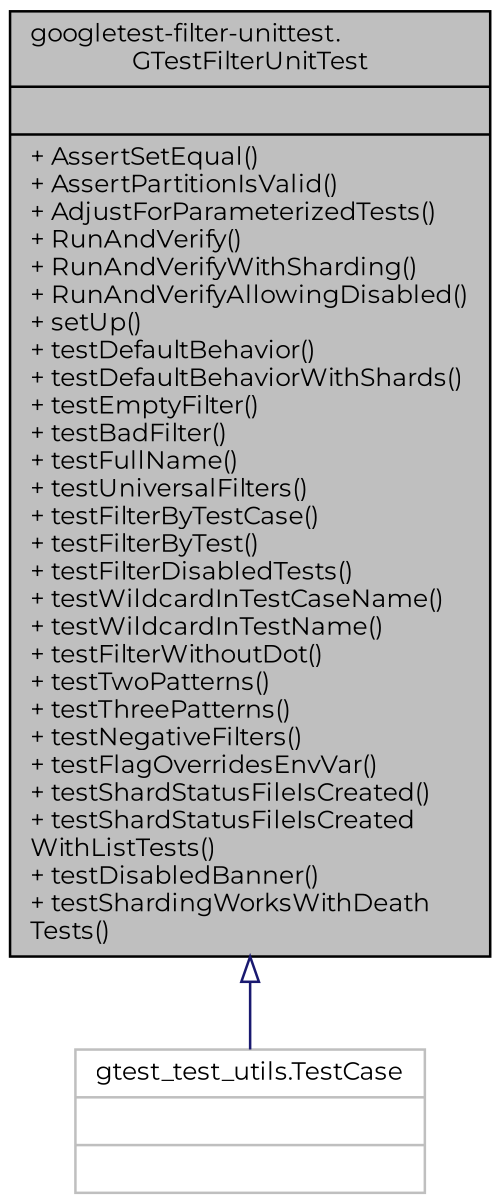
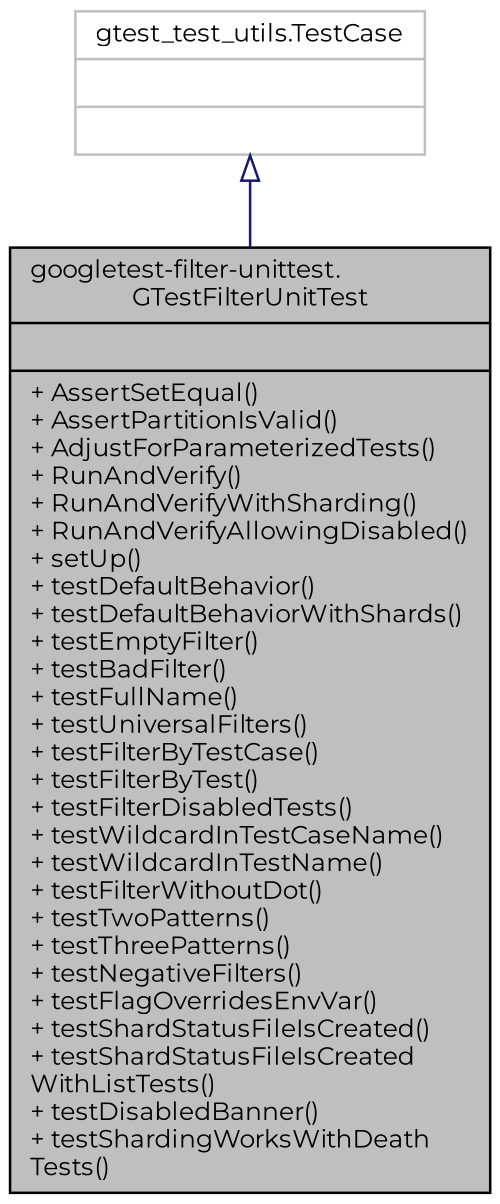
(250, 1016) -> (250, 214)
